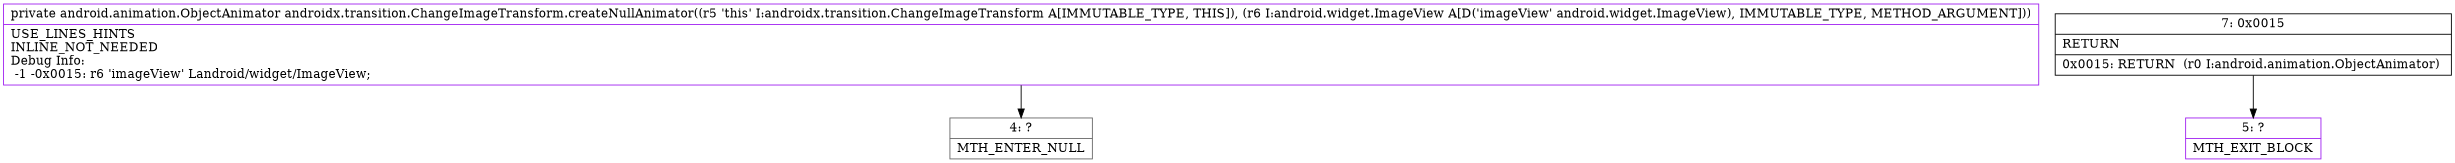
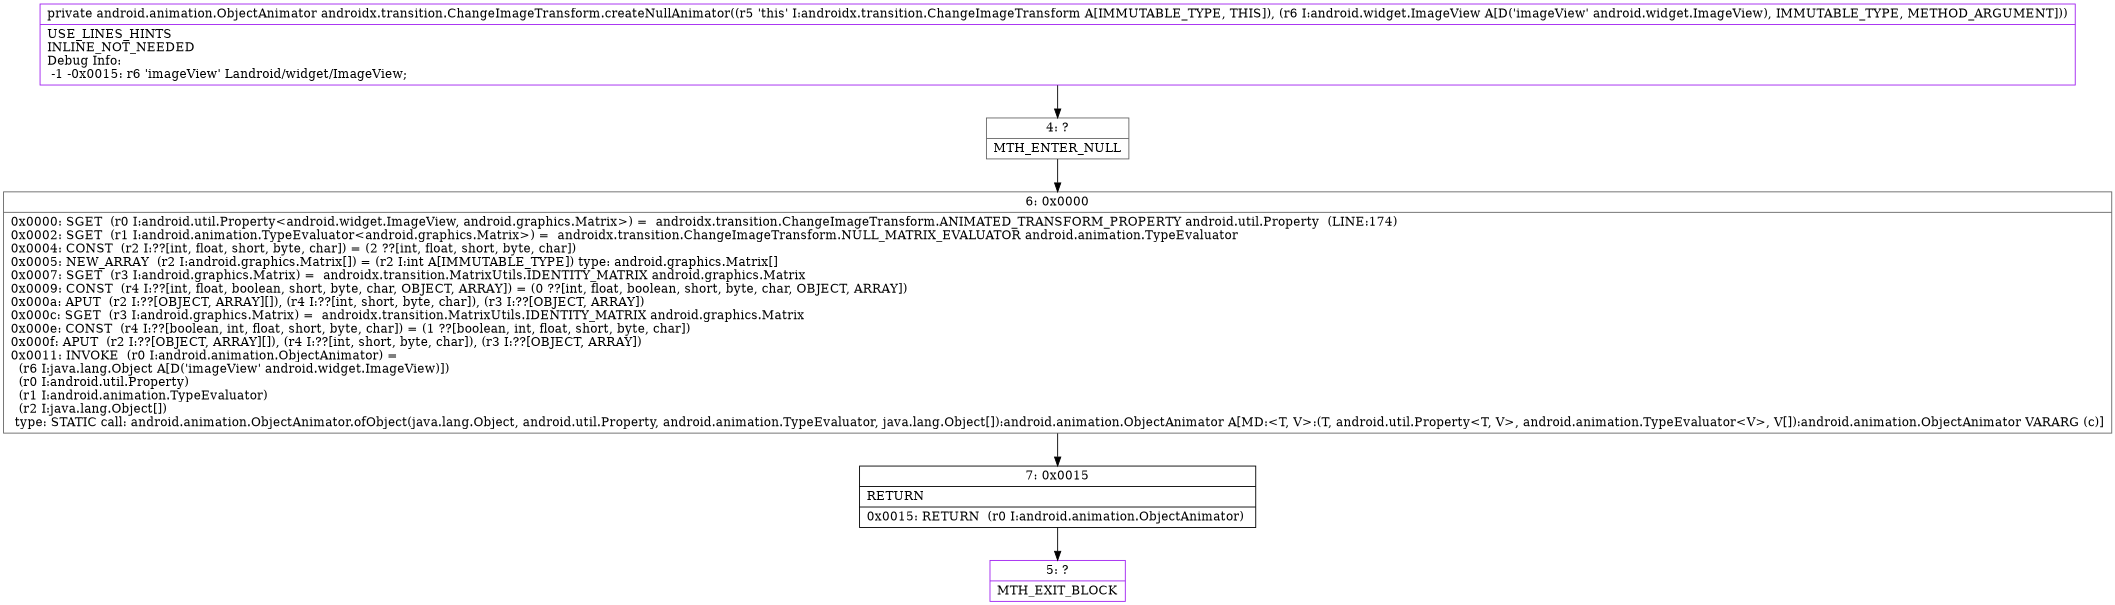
none -> (1058, 312)
